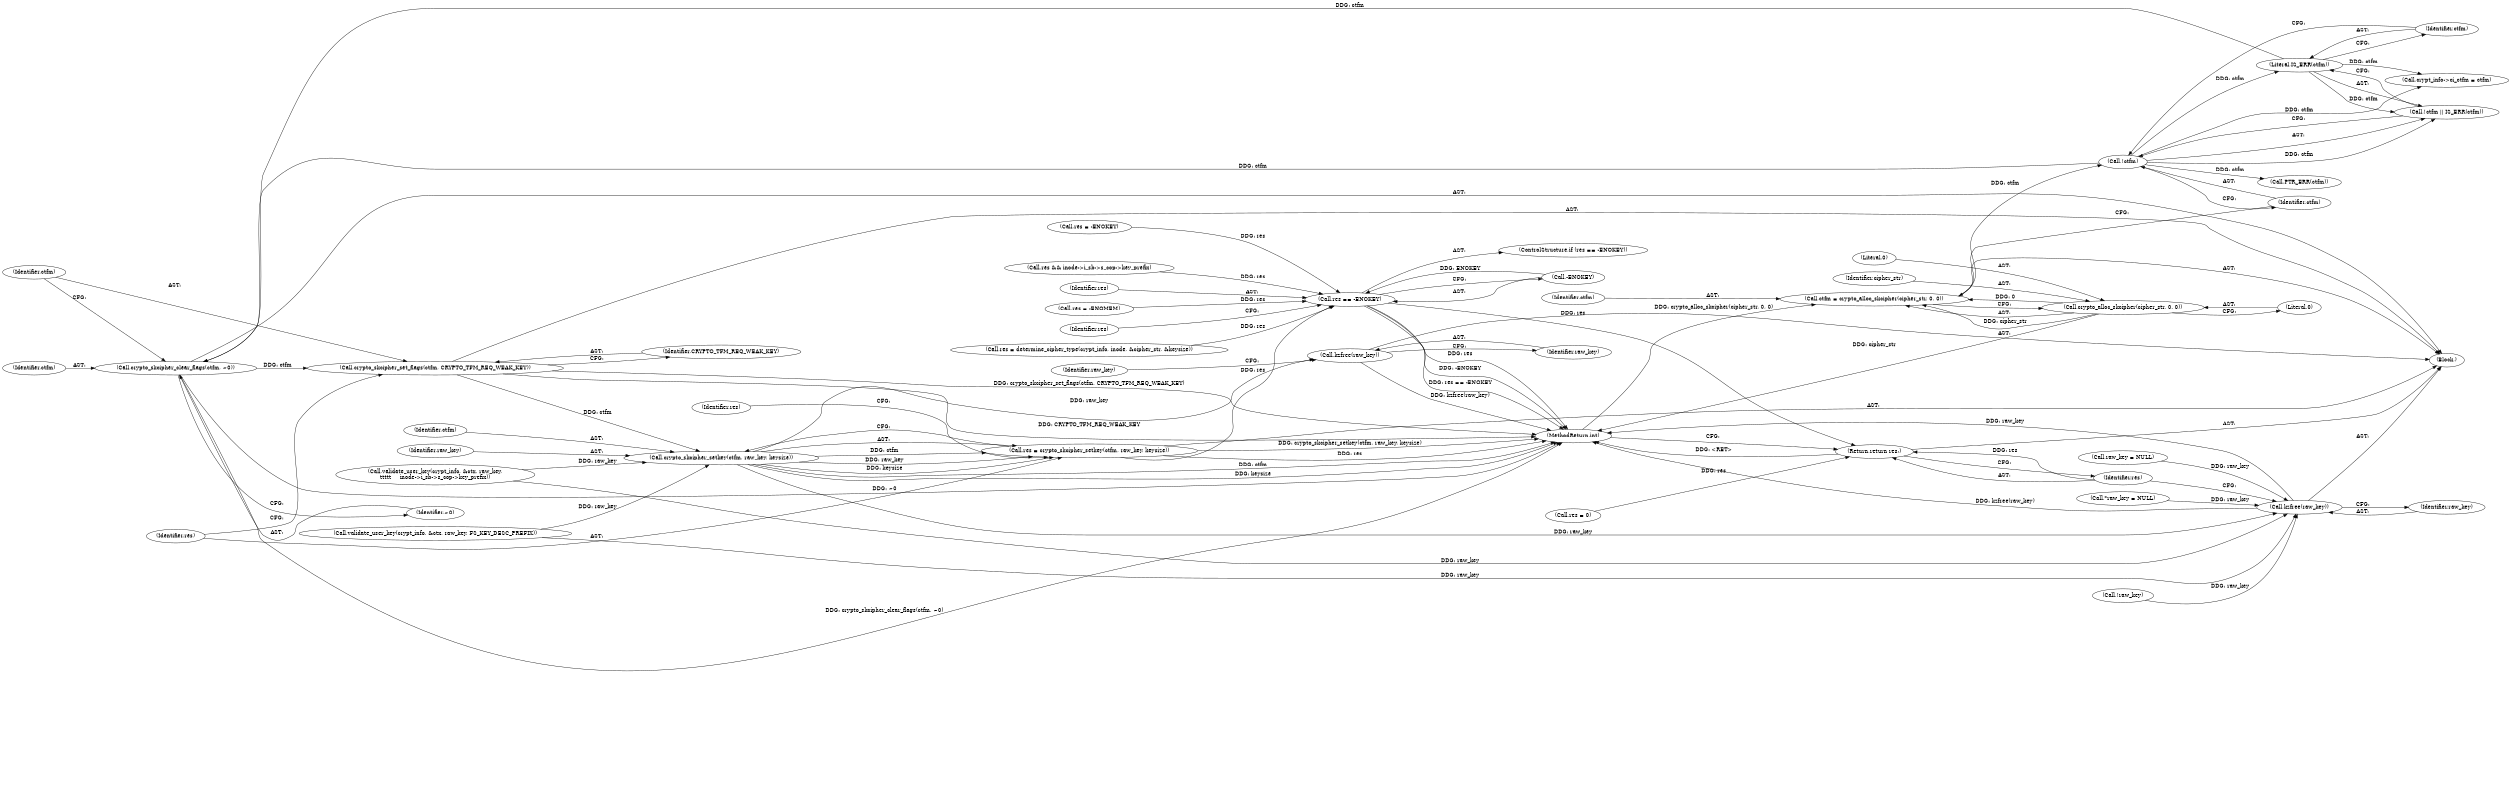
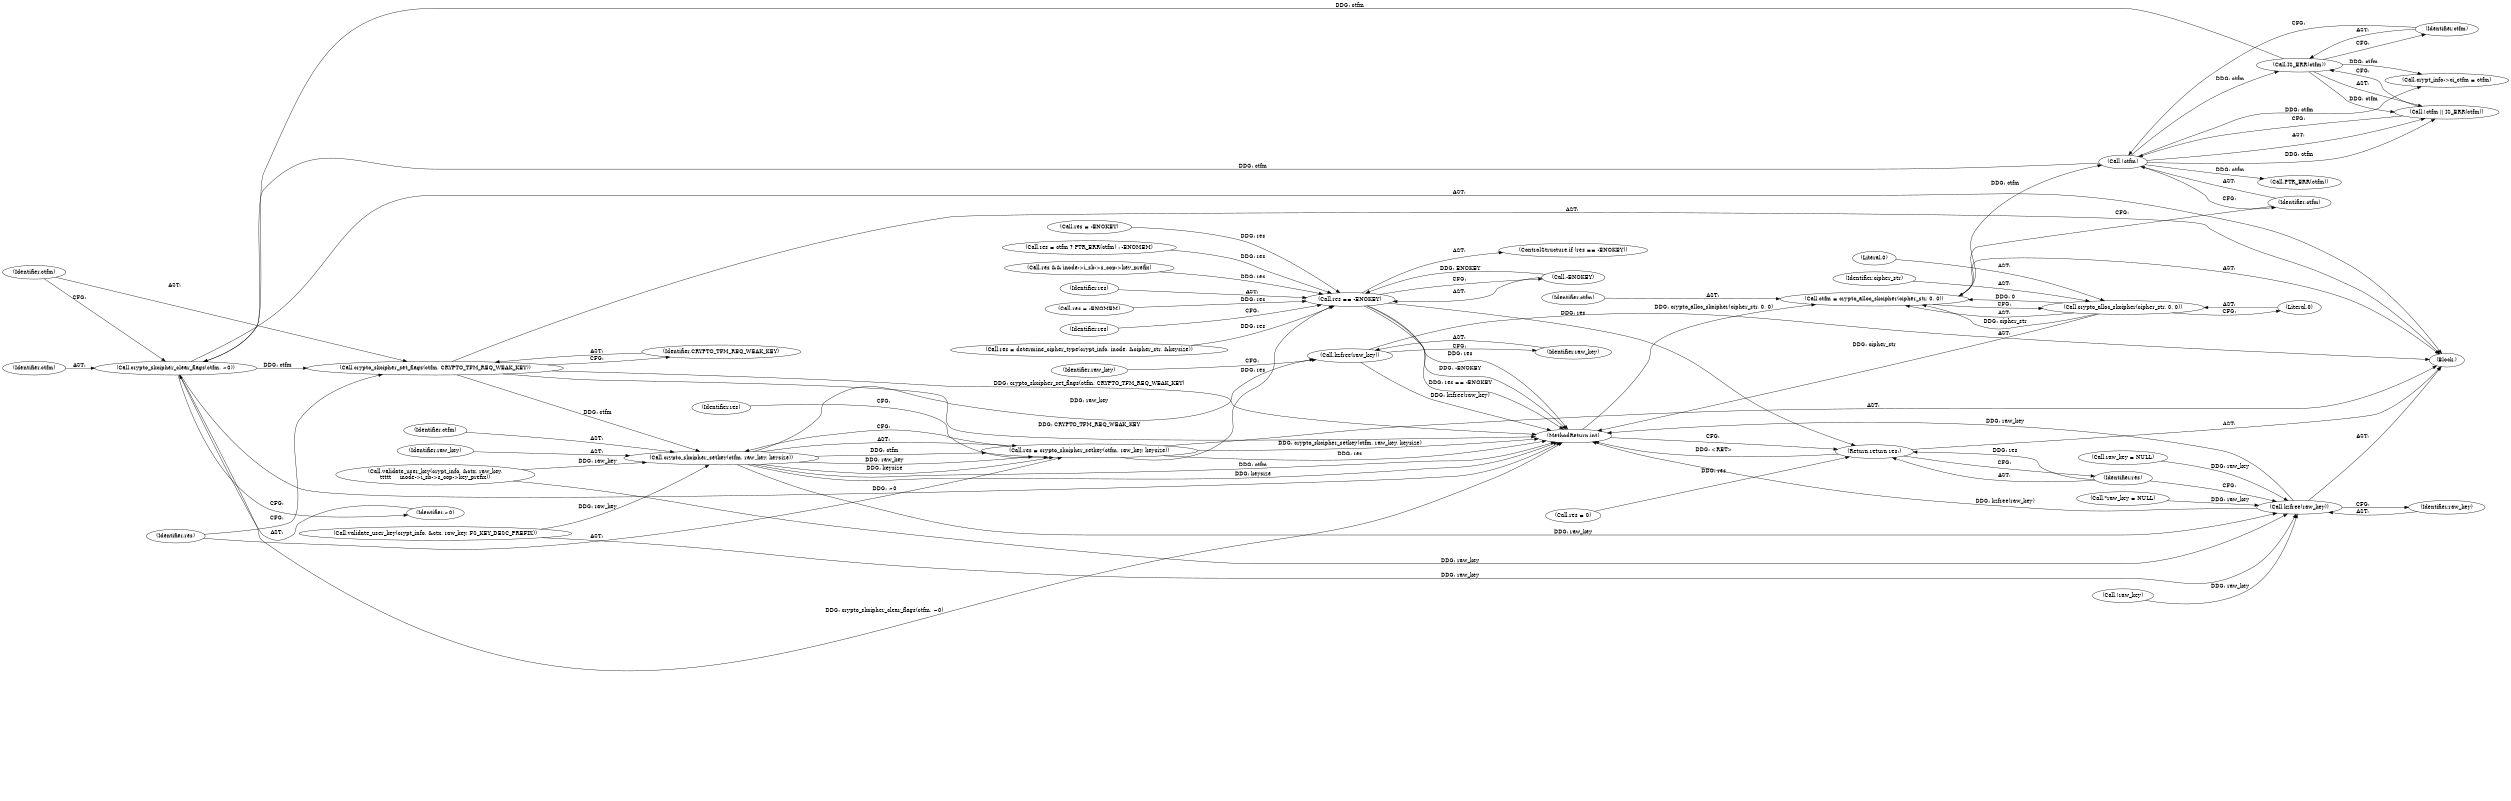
(2299, 65) -> (2299, 65)
none -> (1089, 248)
